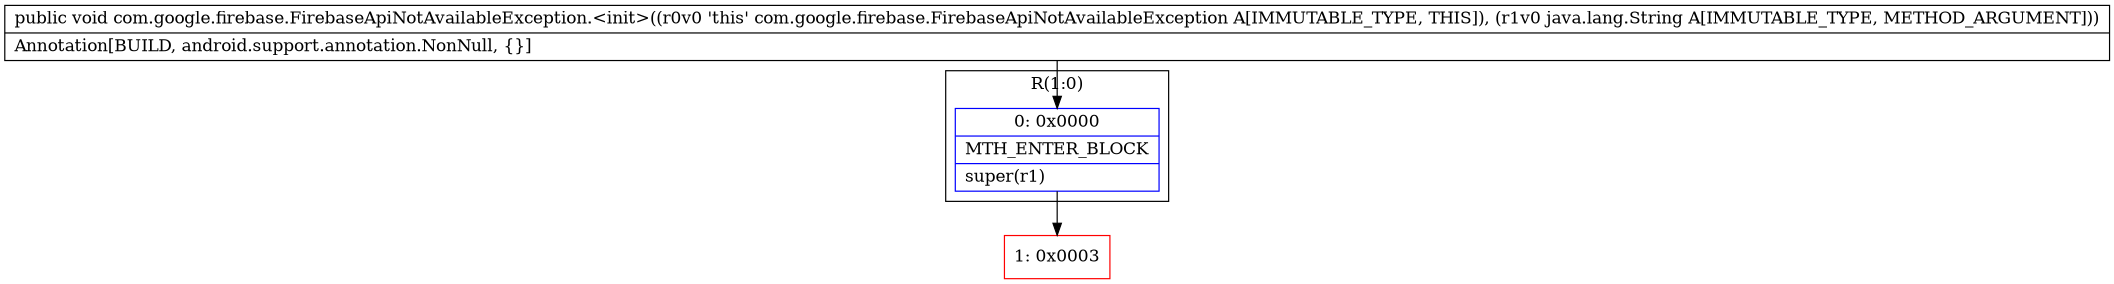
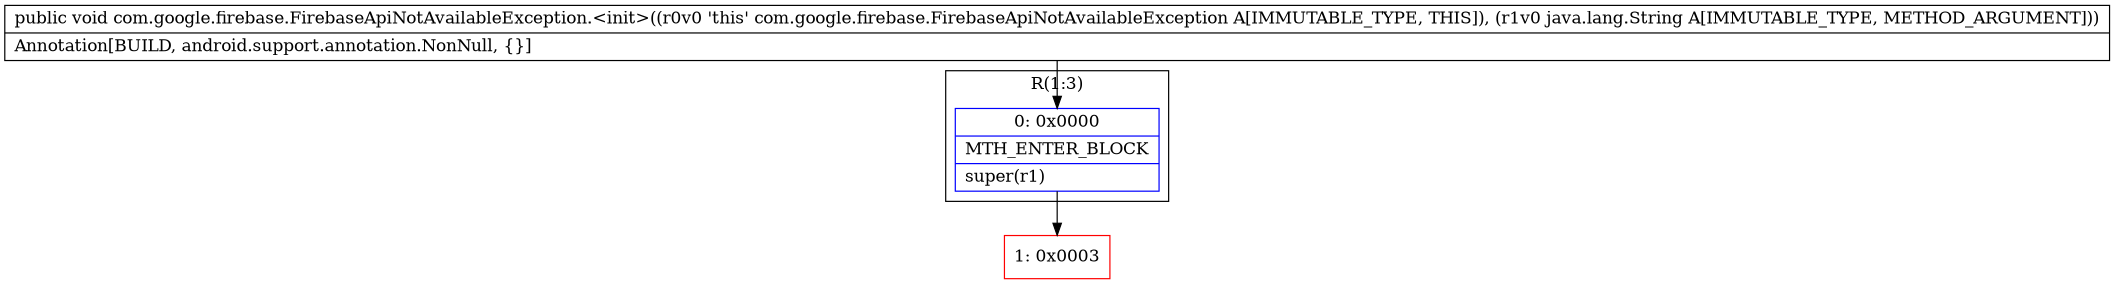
(1057, 85) -> (1057, 85)
